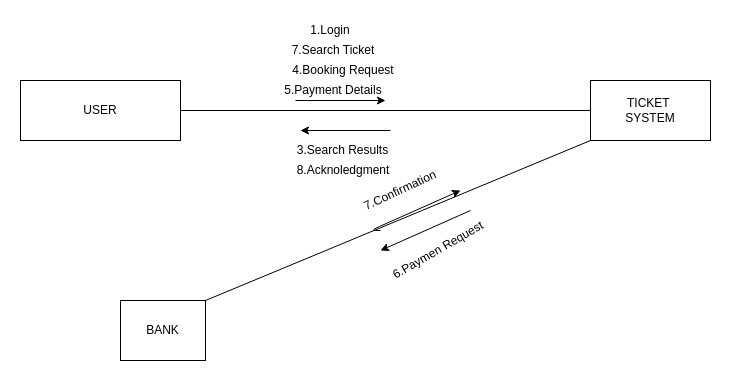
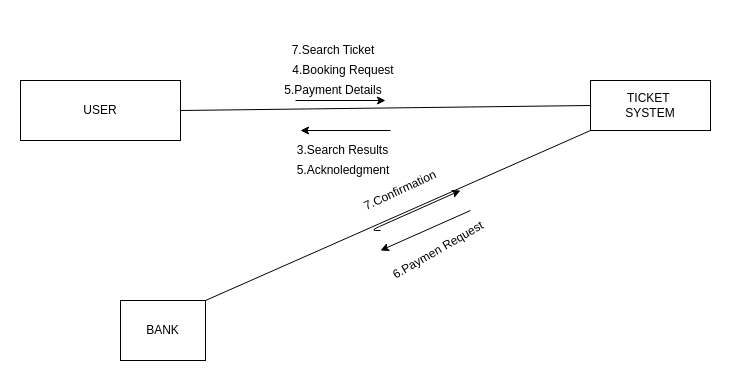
(331, 31) -> none
(651, 111) -> (651, 106)
(344, 171) -> (344, 171)
